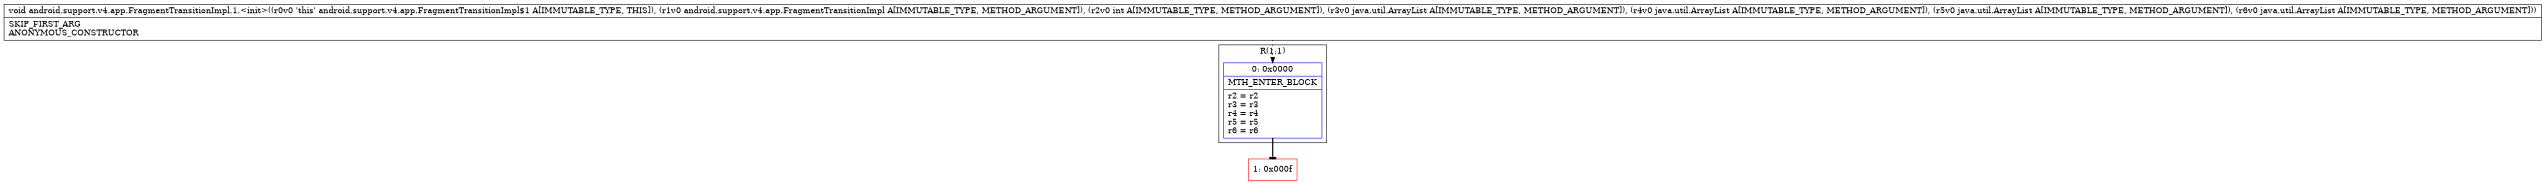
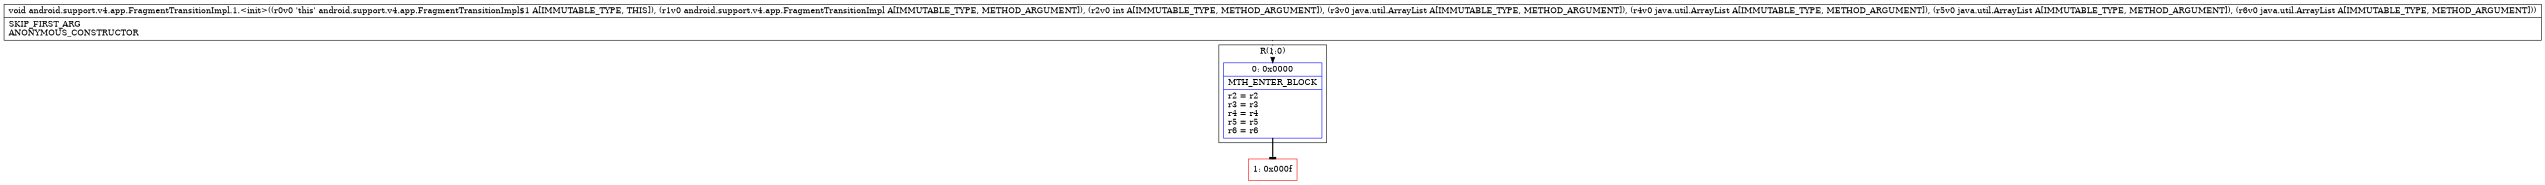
(1273, 52) -> (1273, 52)
